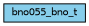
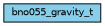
(45, 13) -> (52, 13)
